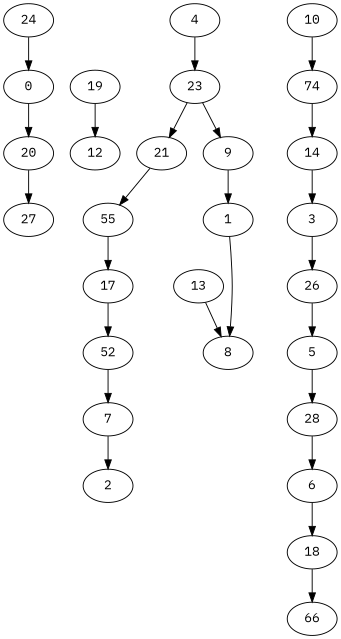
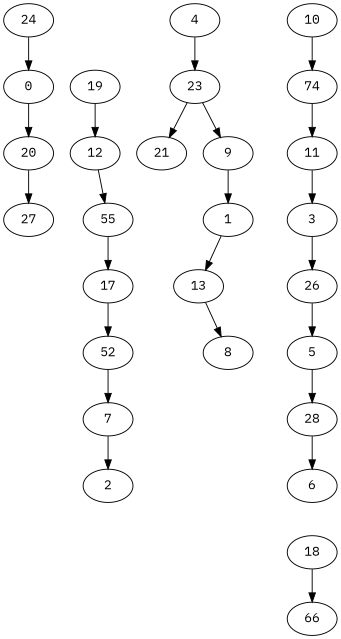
(312, 153) -> (312, 153)
(138, 183) -> (101, 182)
(232, 282) -> (215, 249)
(312, 515) -> none
